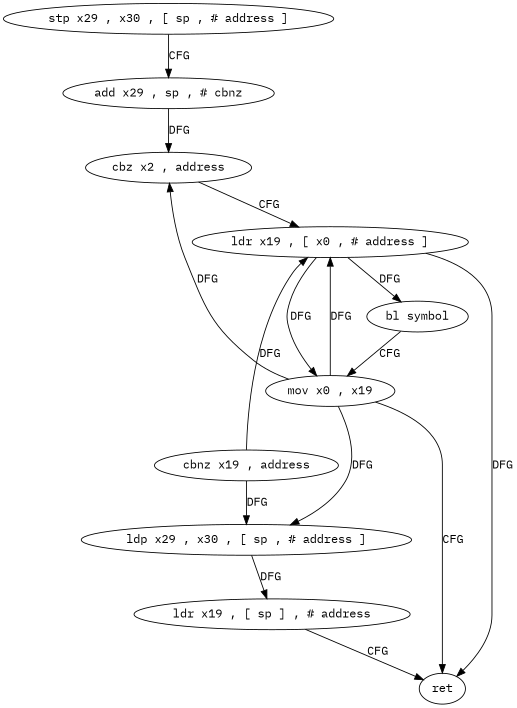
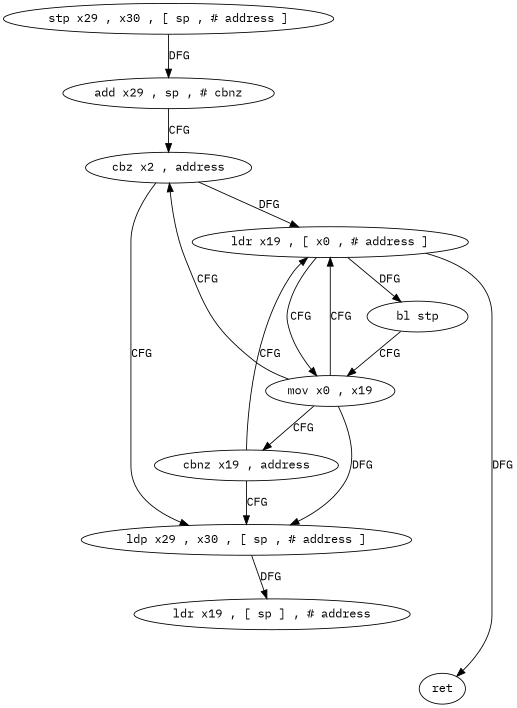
(179, 56) -> (179, 56)
(179, 130) -> (179, 130)
(269, 205) -> (269, 205)
(207, 279) -> (207, 279)
(301, 317) -> (301, 317)
(341, 317) -> (341, 317)
(418, 317) -> (418, 317)
(270, 354) -> (270, 354)
none -> (131, 361)
(257, 503) -> (257, 503)
(442, 516) -> (292, 425)
(360, 653) -> none
